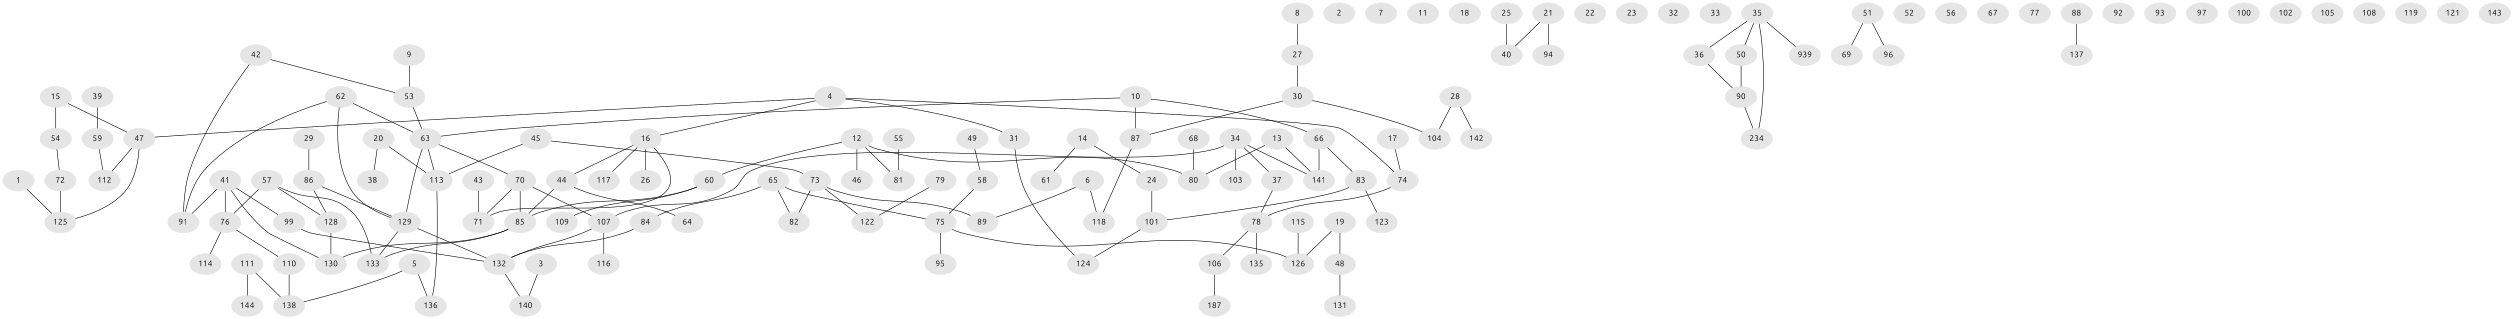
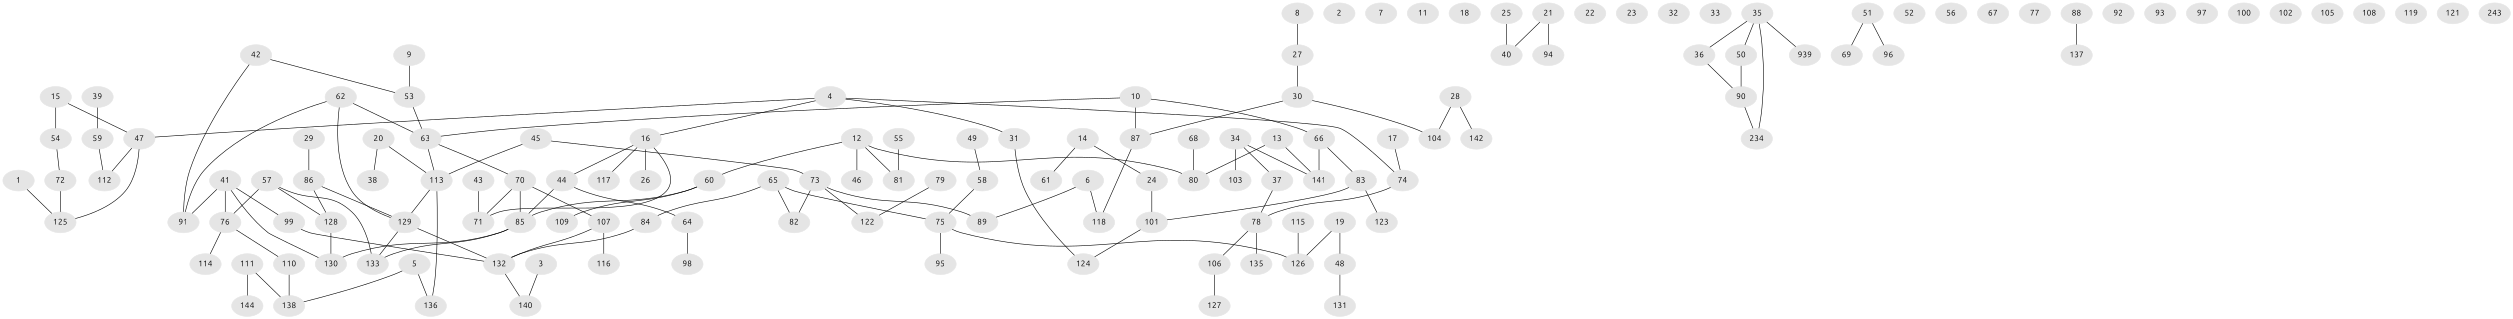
(2495, 13) -> (2495, 13)
(913, 152) -> none
(413, 180) -> (421, 201)
none -> (687, 264)
(1215, 306) -> (1215, 306)
